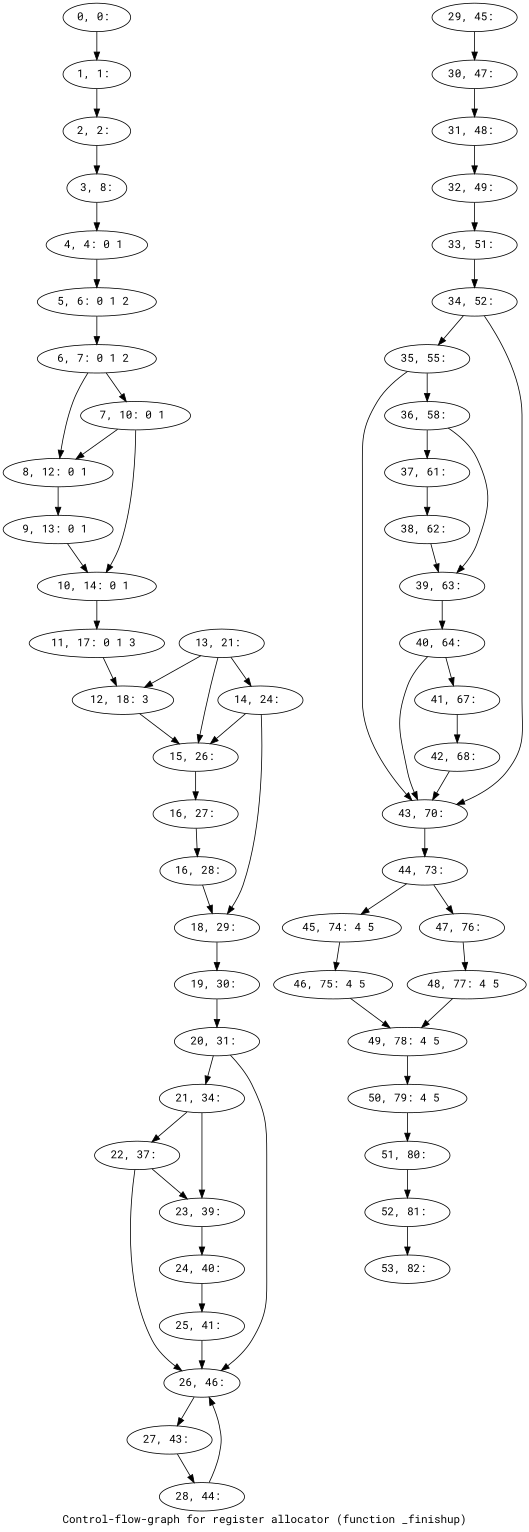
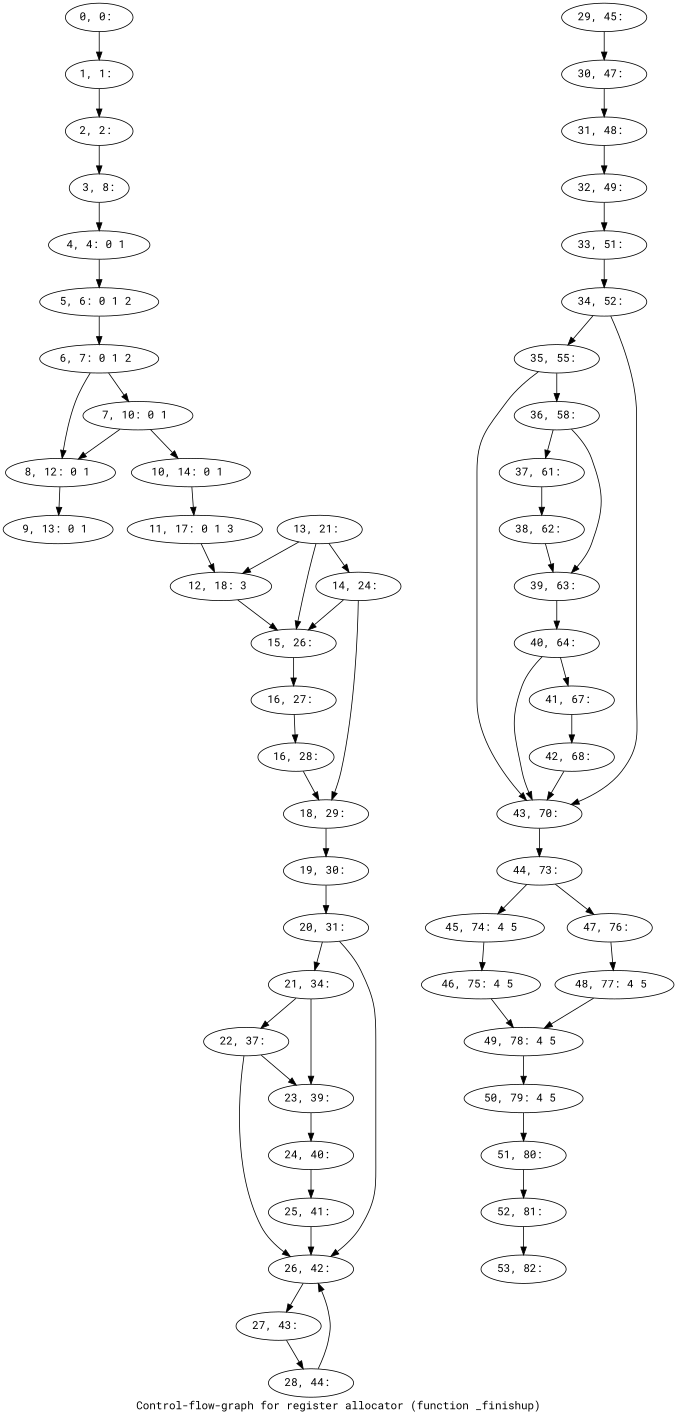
(75, 555) -> none
(202, 1383) -> (311, 1269)
